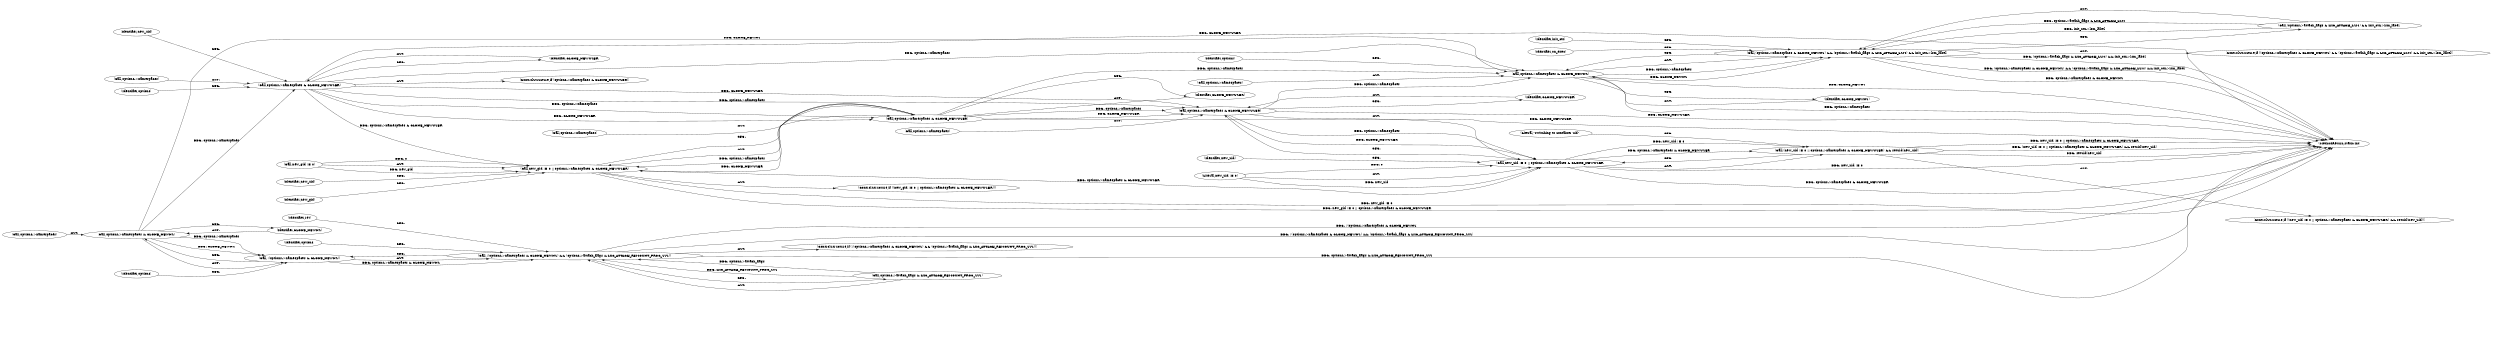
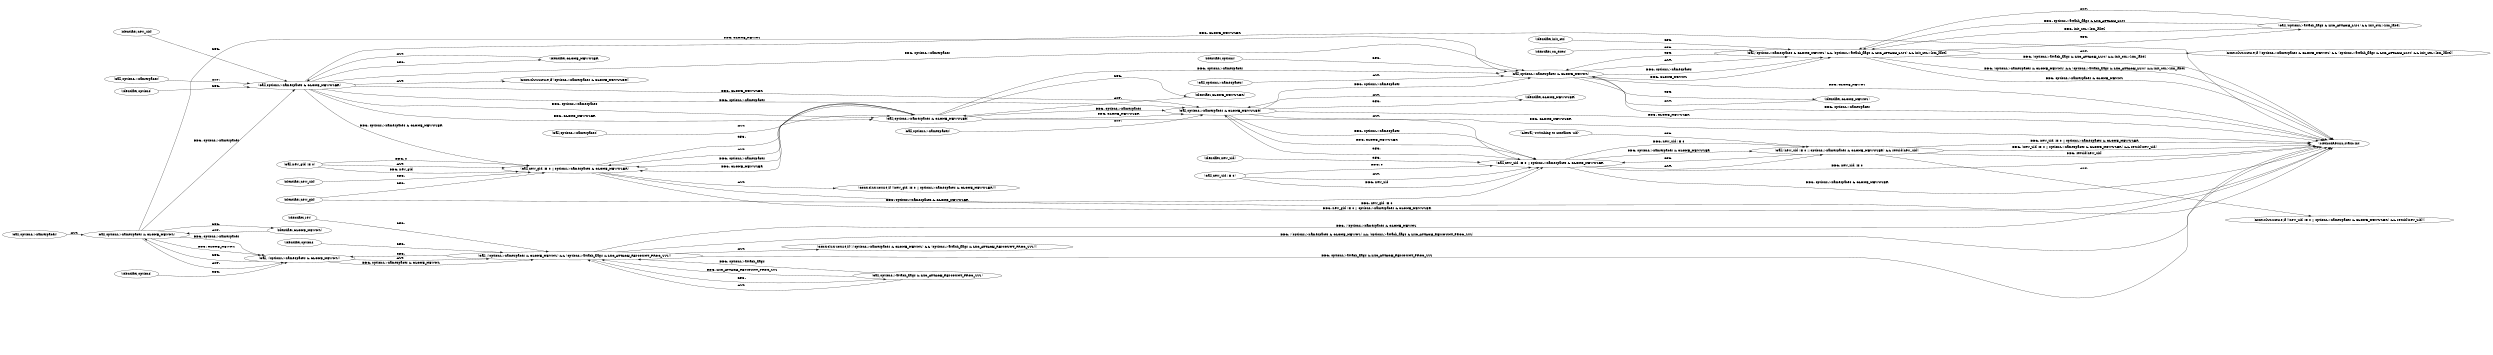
(1220, 176) -> (1220, 176)
(1091, 182) -> (934, 202)
